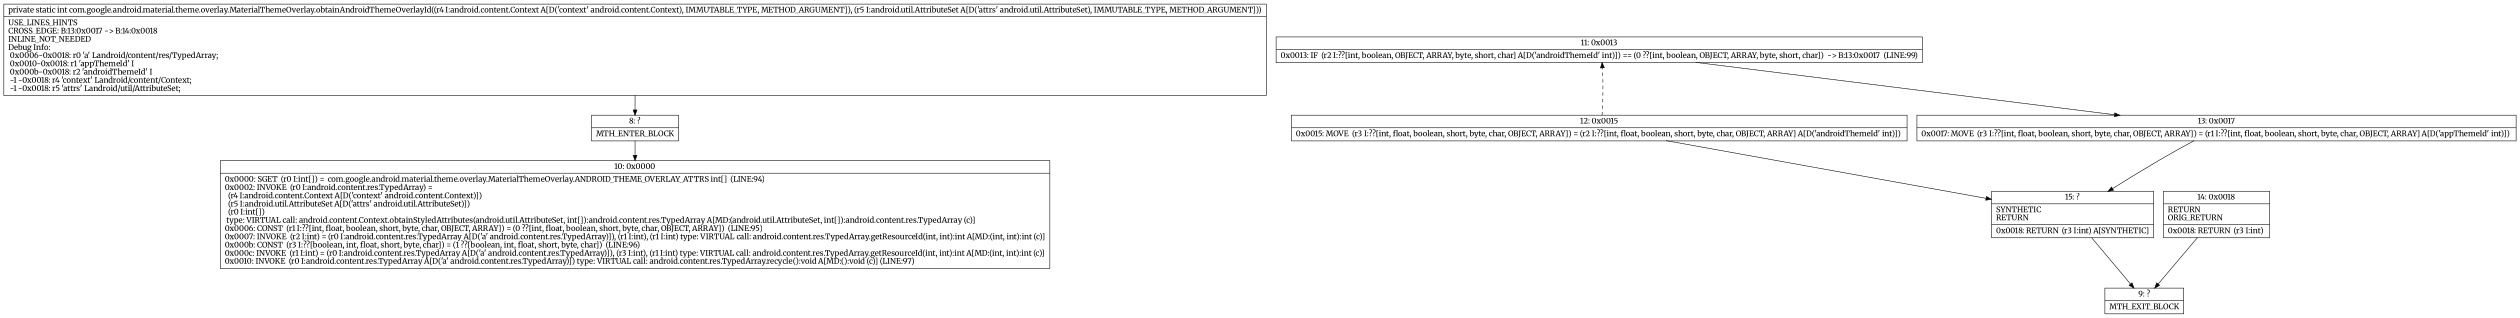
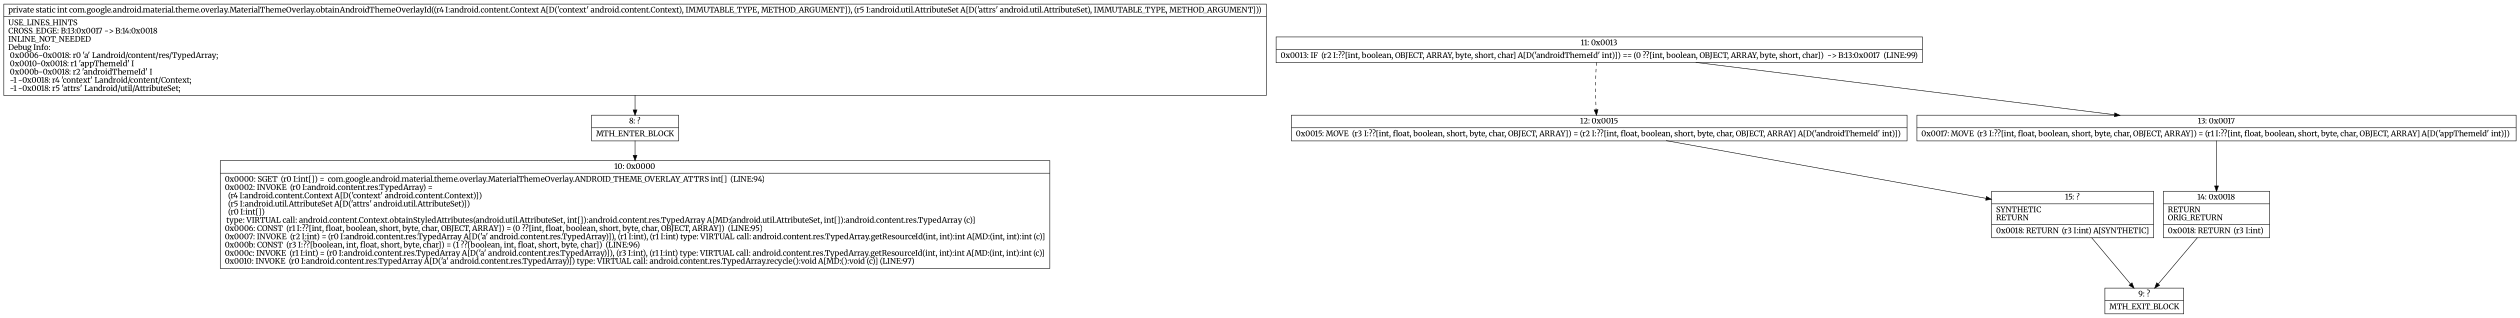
(1603, 92) -> (1596, 86)
(2153, 164) -> (2217, 163)
